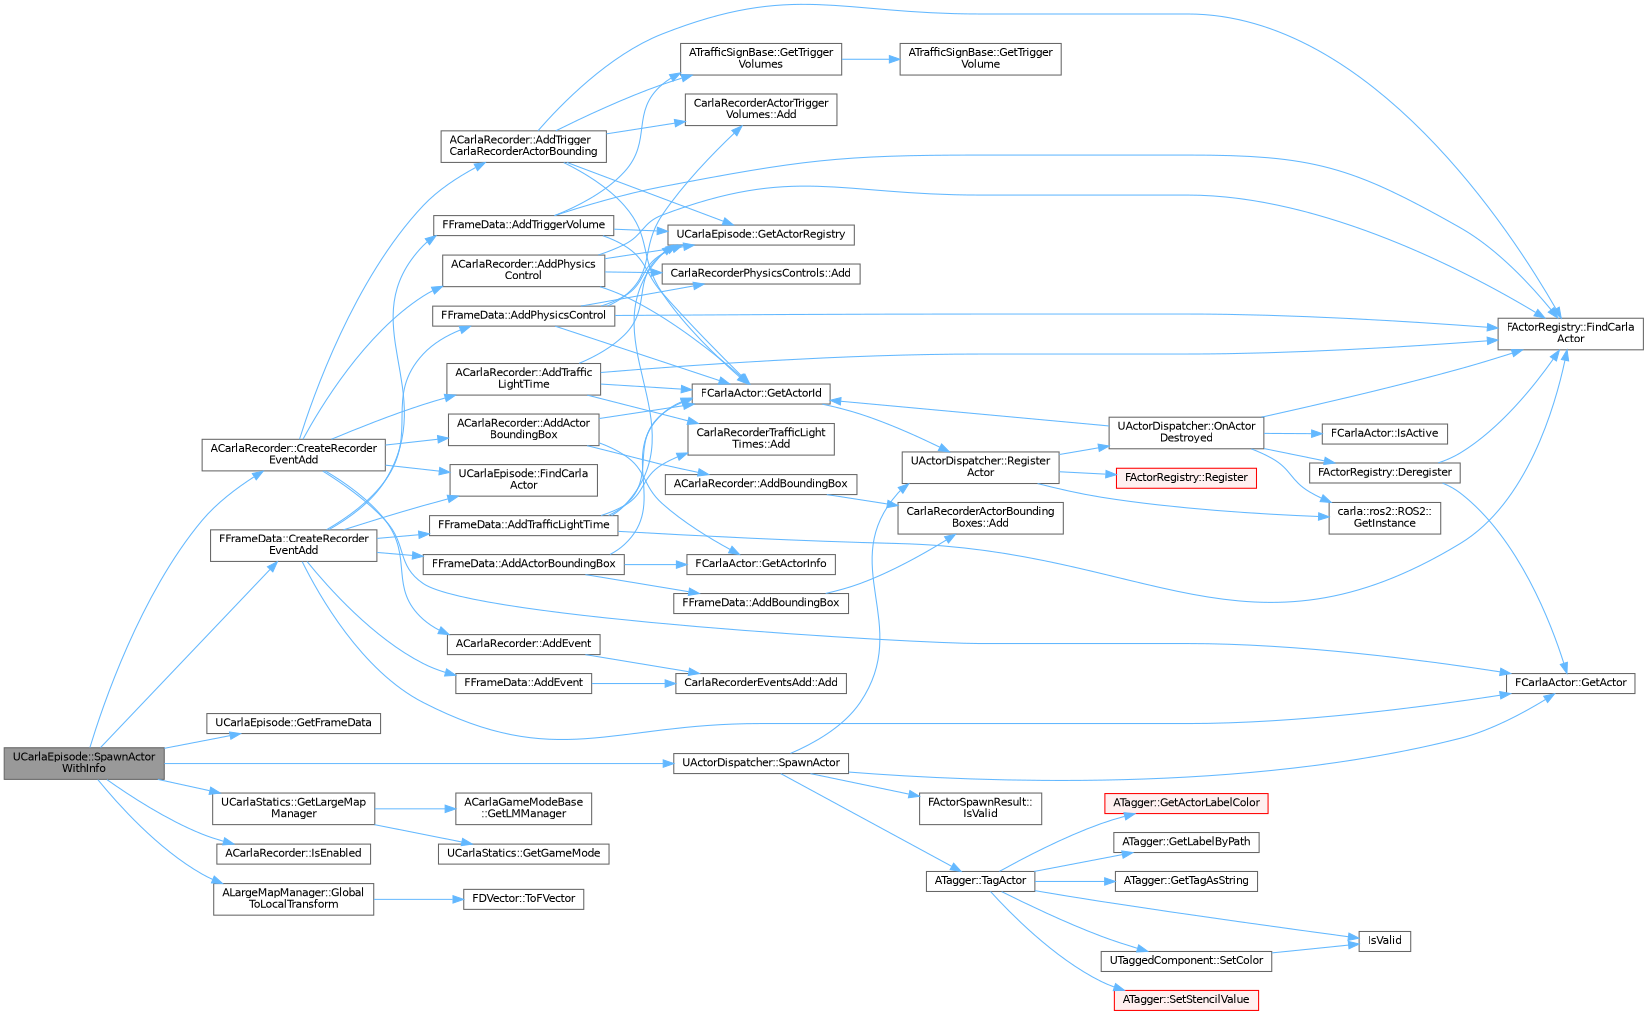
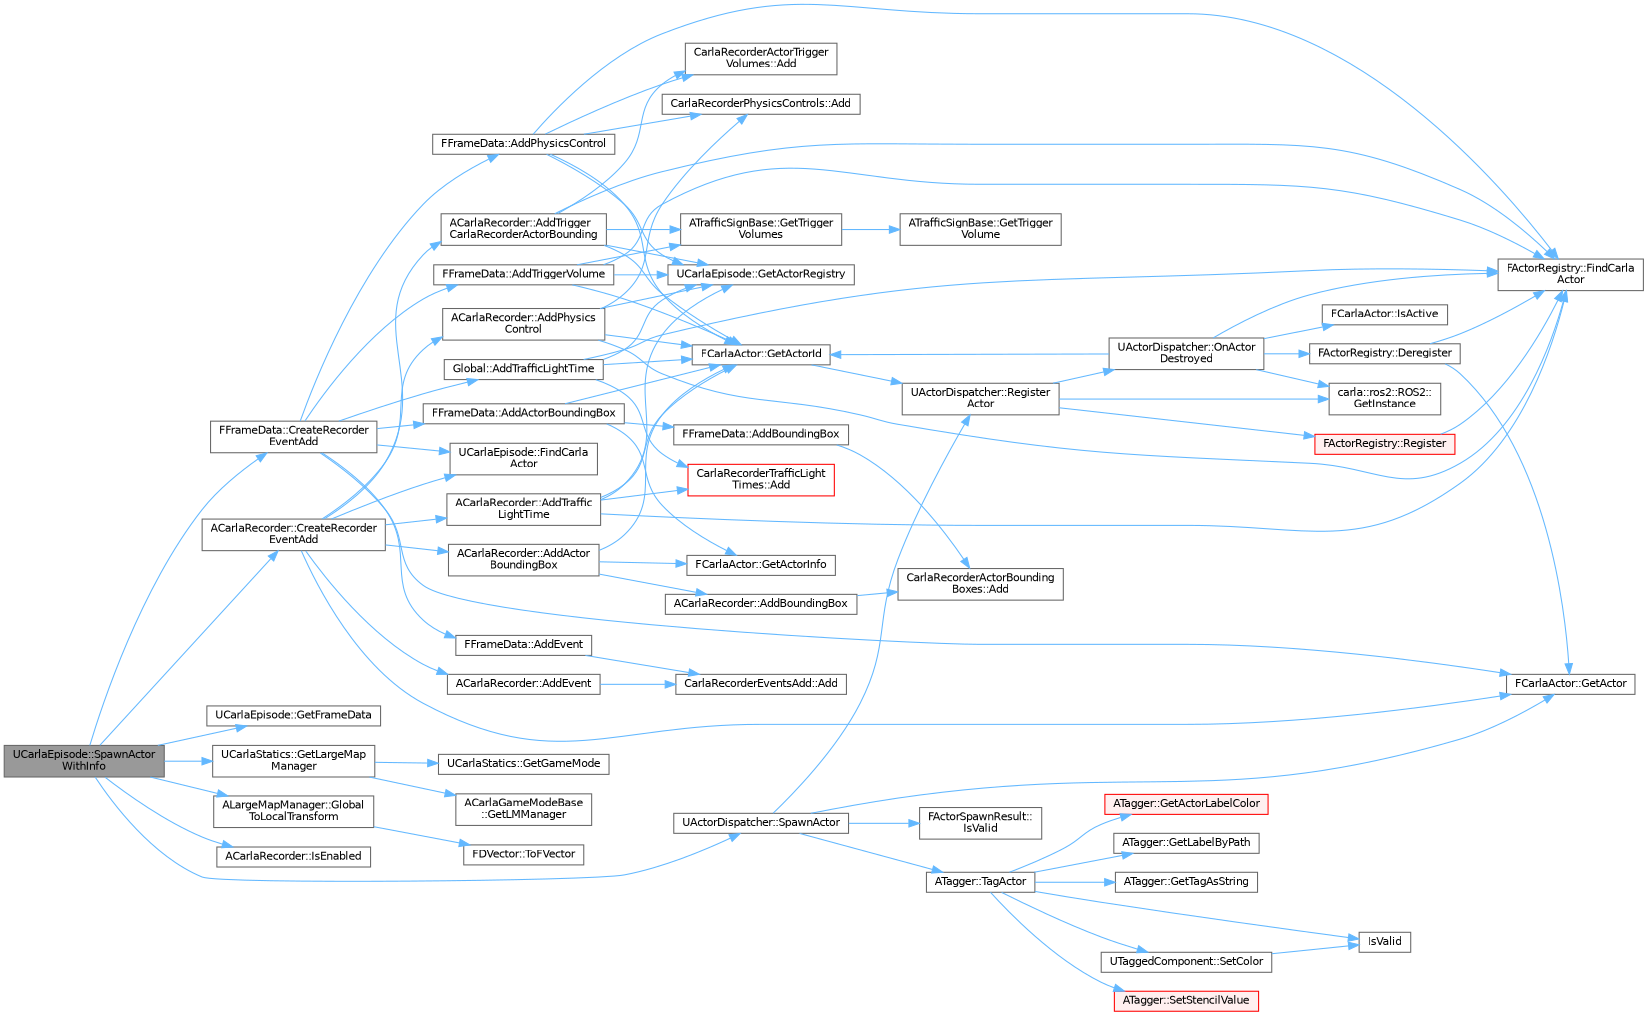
none -> (1510, 377)
(761, 439) -> (761, 480)
(524, 526) -> (524, 370)
